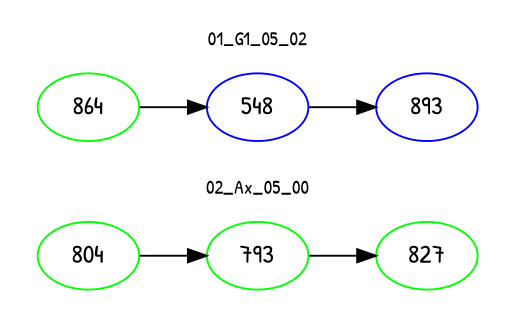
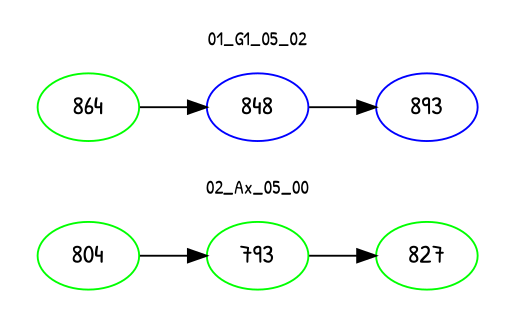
(258, 107) -> (258, 107)
